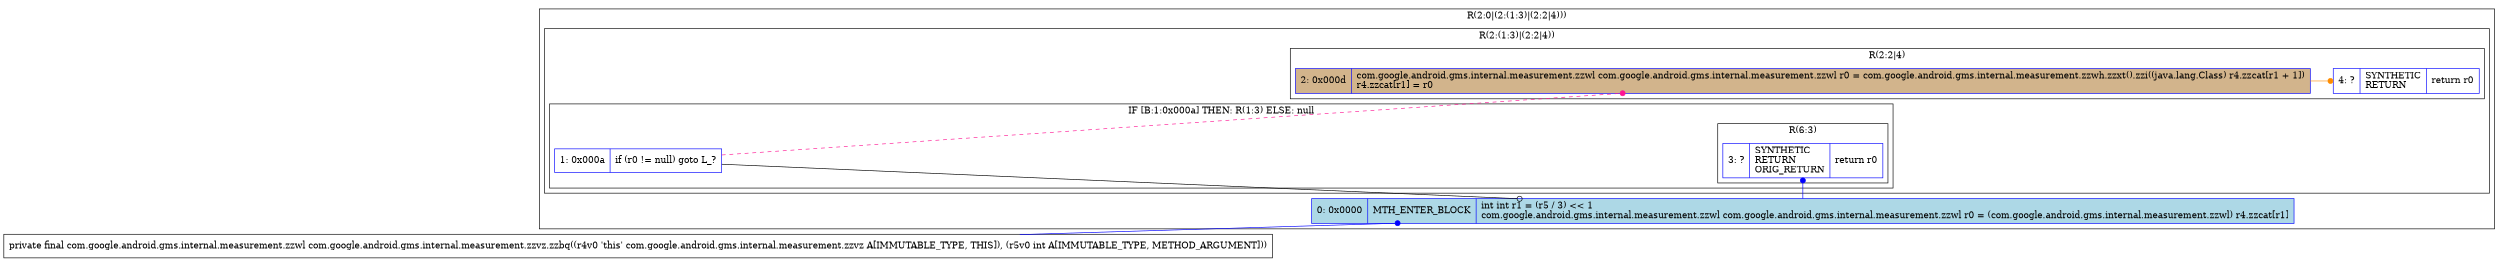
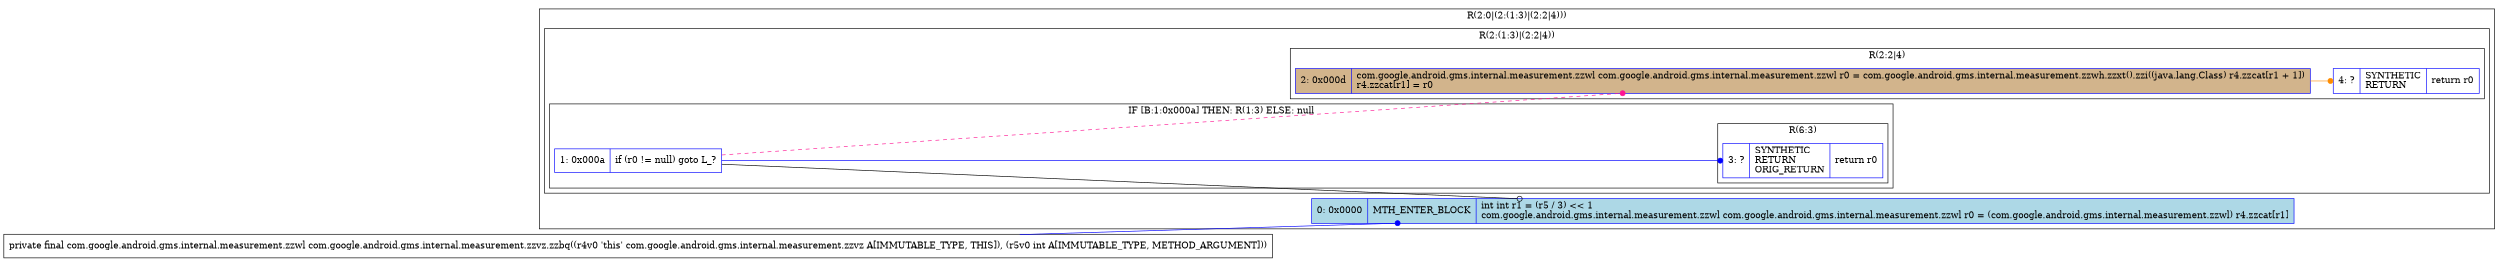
(1803, 191) -> (1220, 161)
